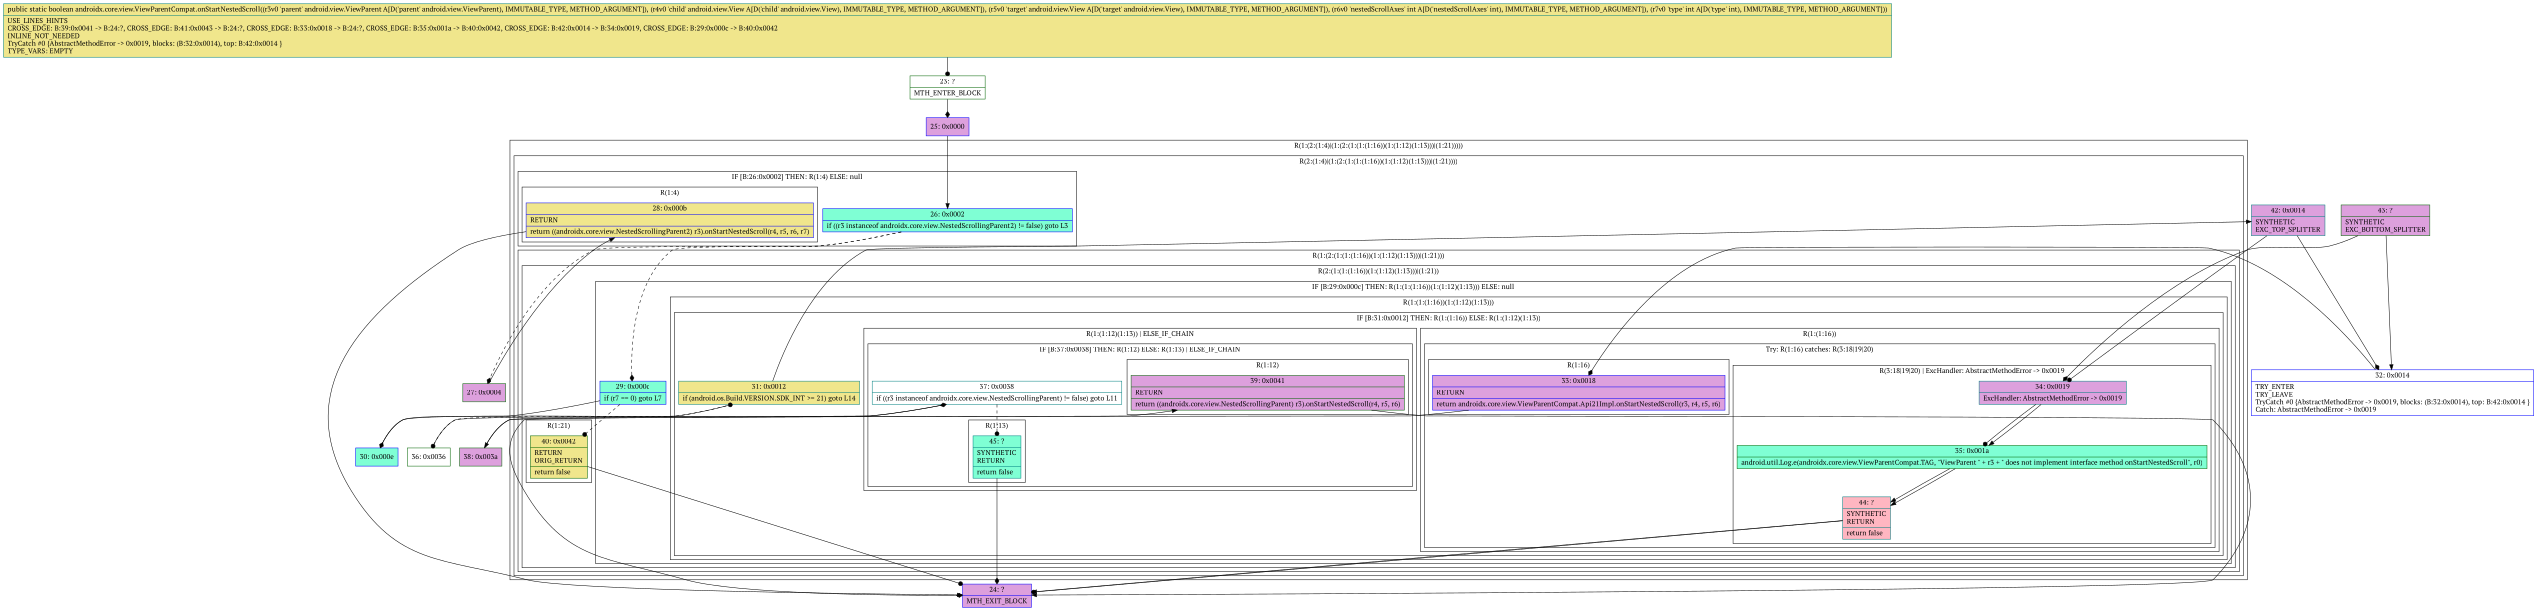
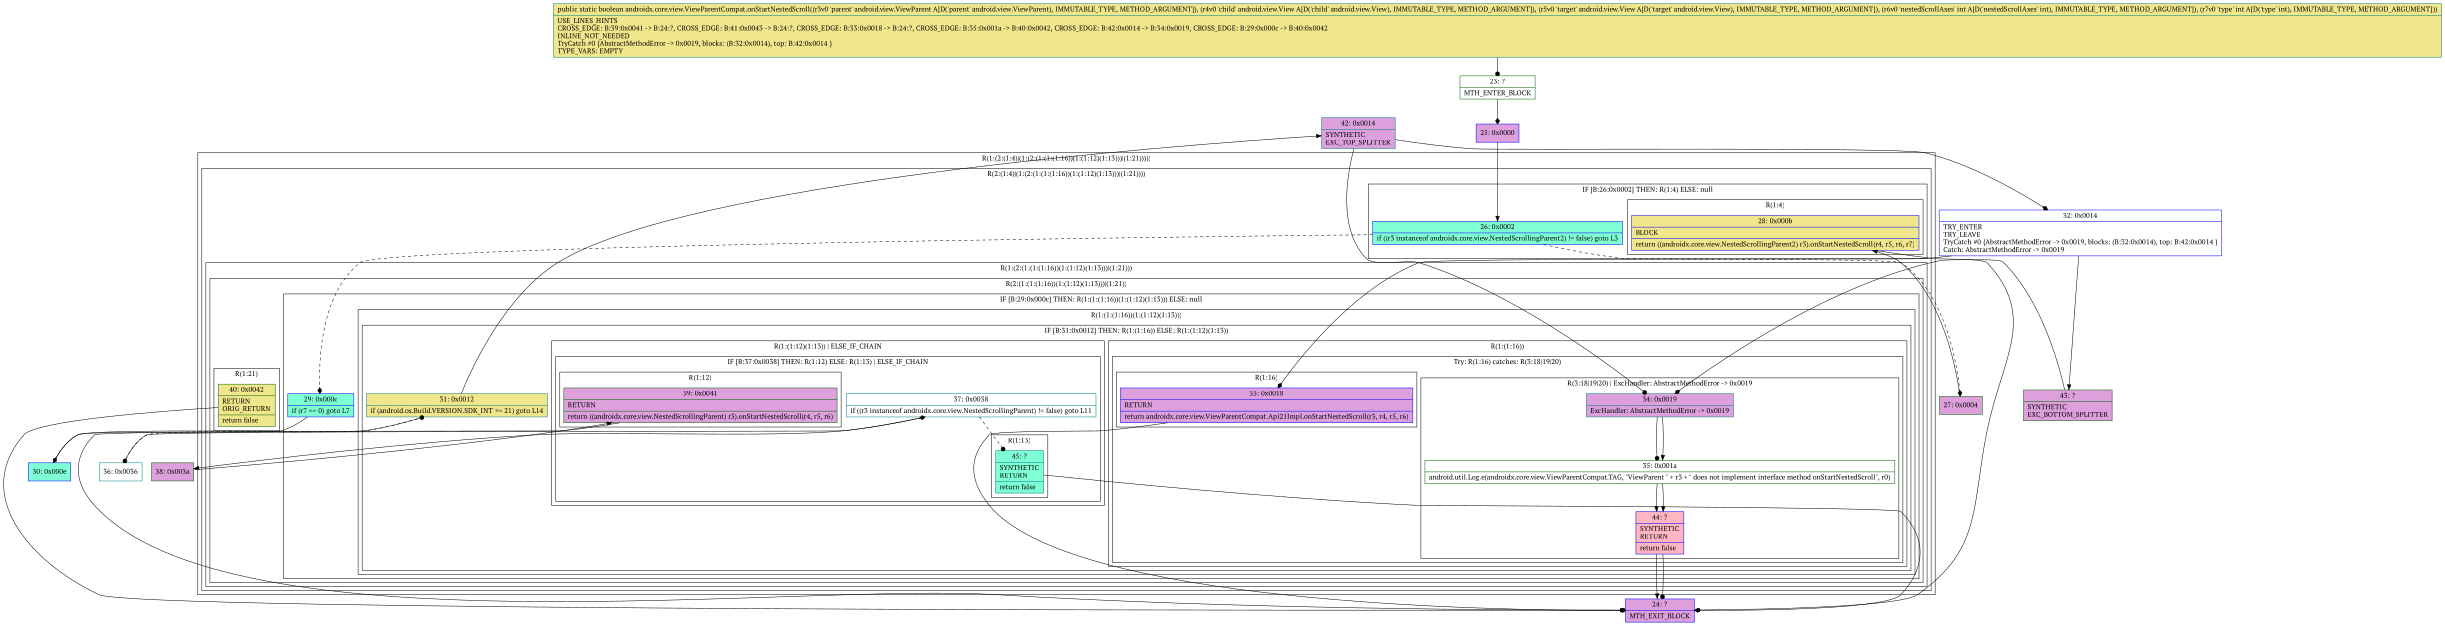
(544, 220) -> (1647, 233)
(2389, 300) -> (2074, 320)
(600, 422) -> none
(429, 457) -> (121, 472)
(1972, 457) -> (1660, 472)
(1867, 518) -> (1660, 533)
